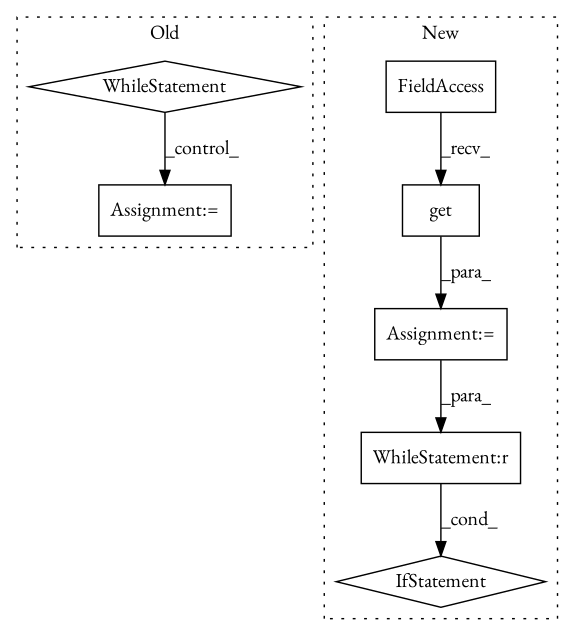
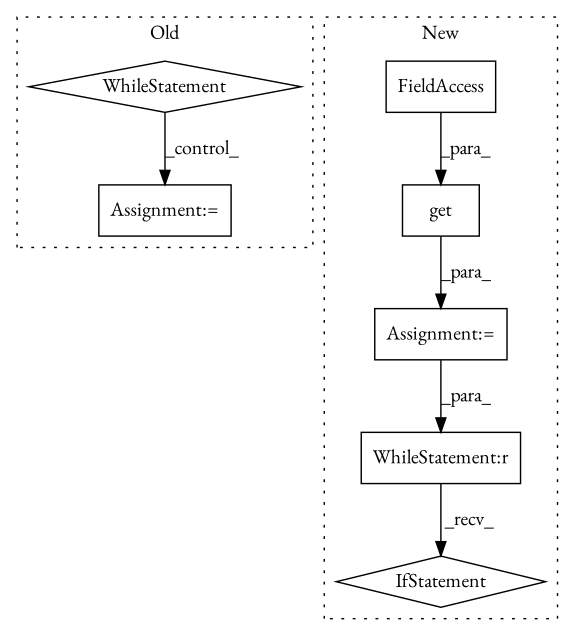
(466, 149) -> (466, 149)
(469, 520) -> (469, 520)
